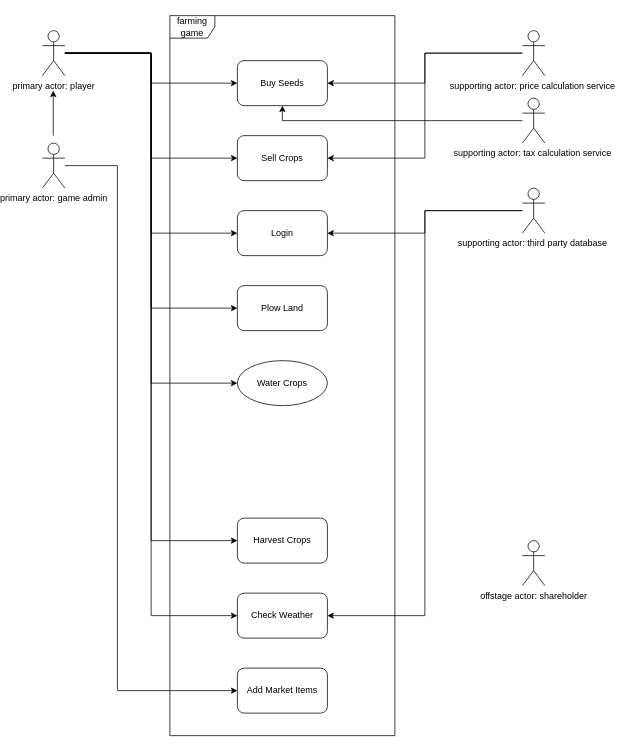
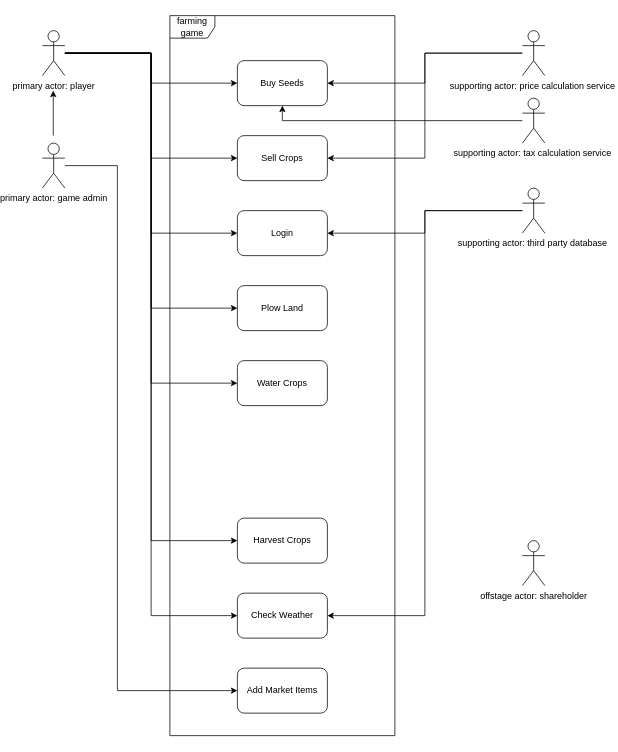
(282, 383) -> (282, 383)
